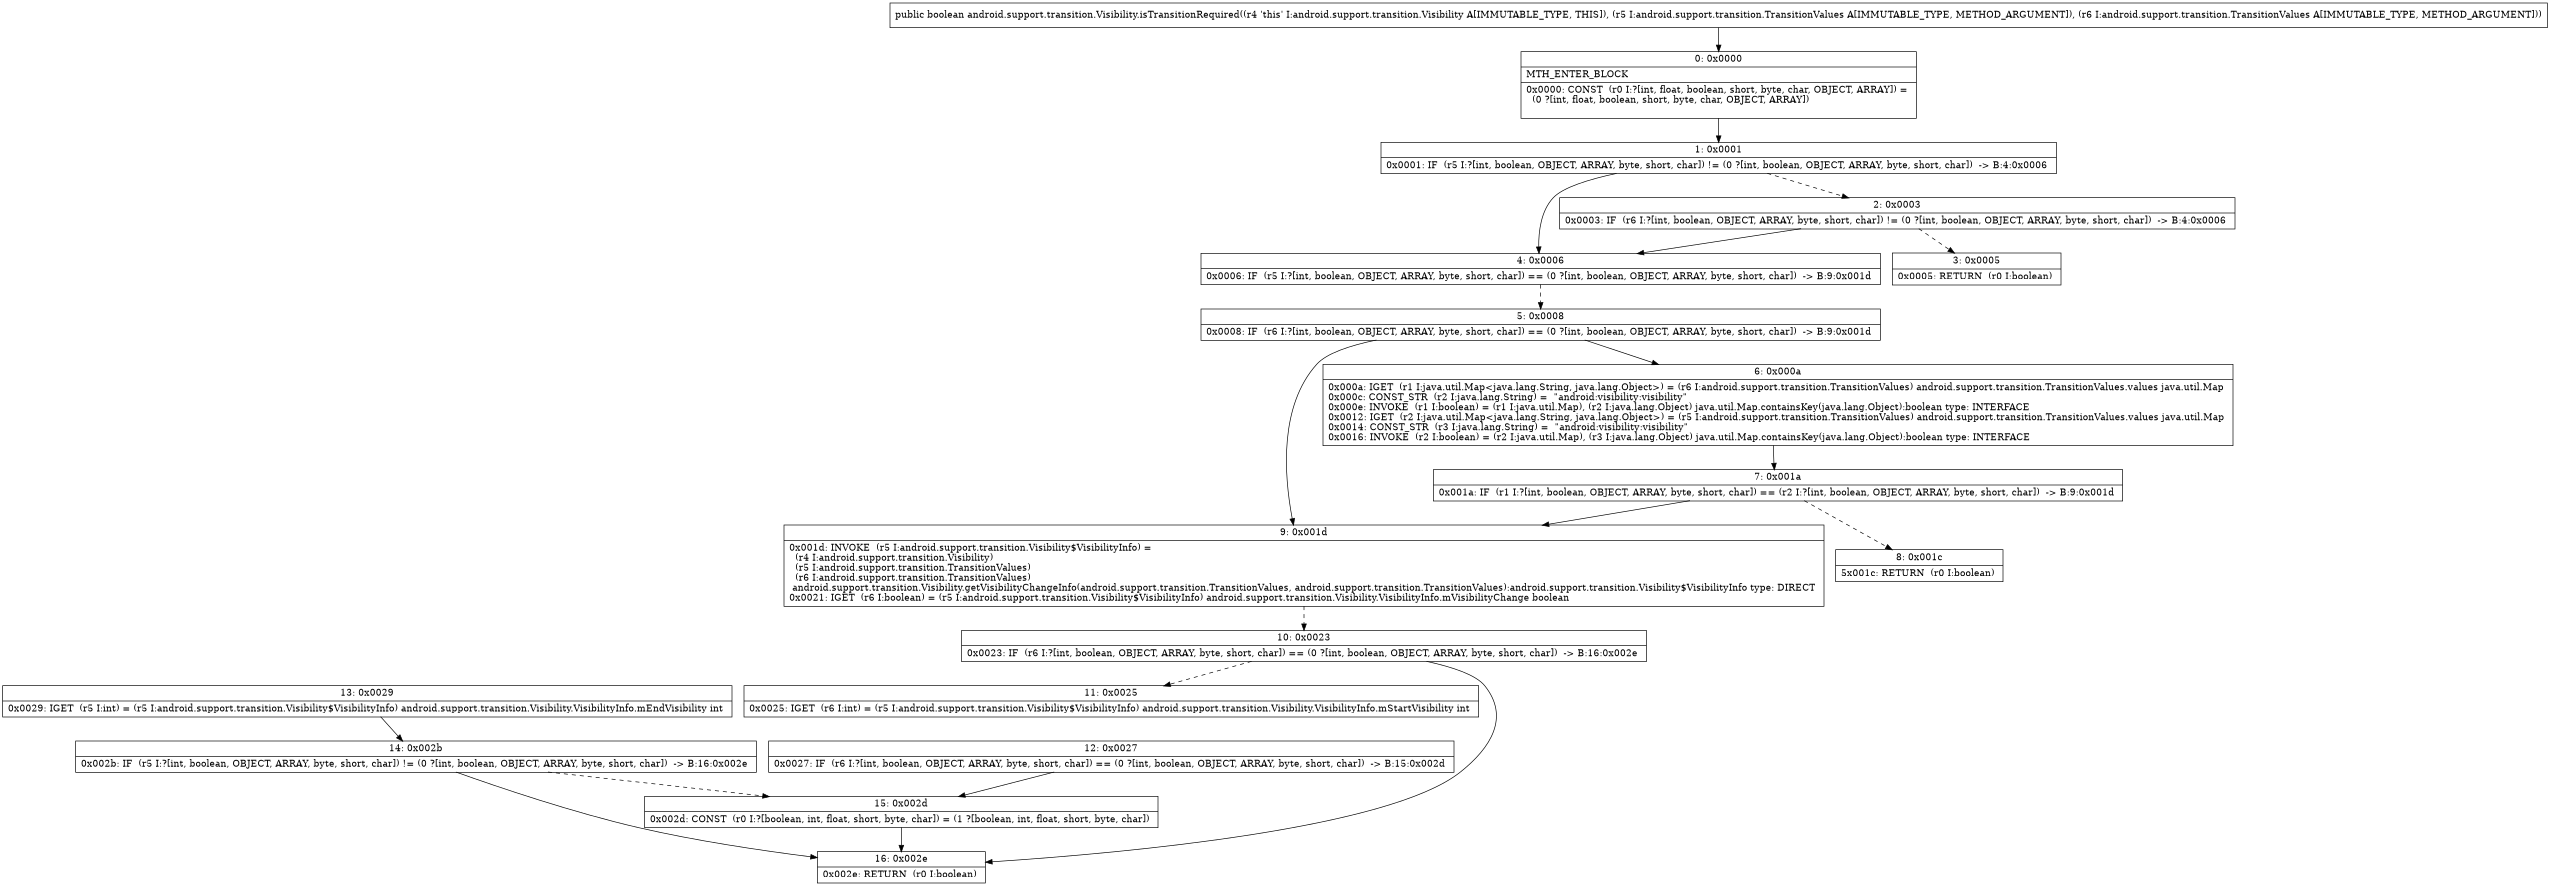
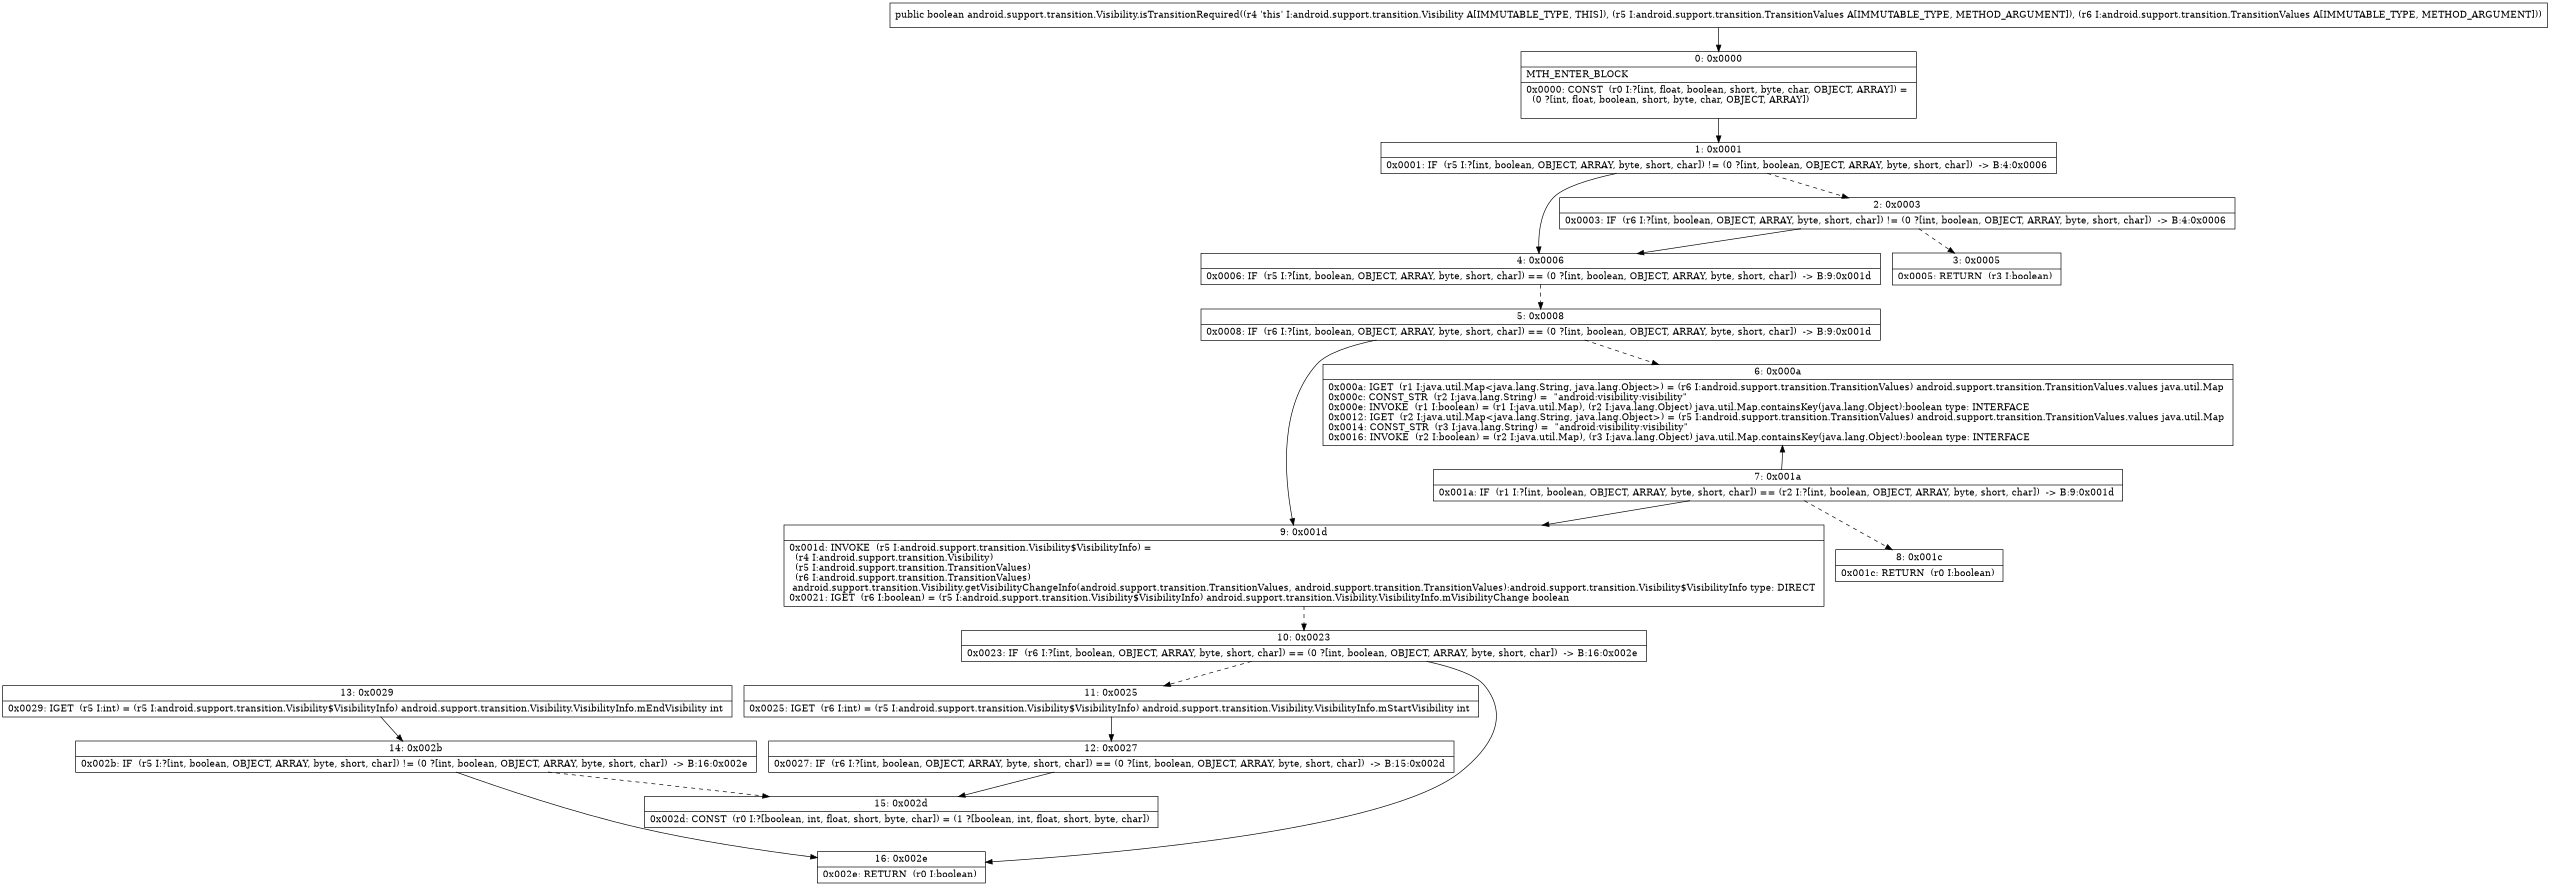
(1977, 277) -> (1977, 277)
(1618, 351) -> (1618, 351)
(1774, 454) -> (1782, 461)
(1919, 573) -> (1919, 573)
none -> (1111, 726)
(901, 836) -> none
